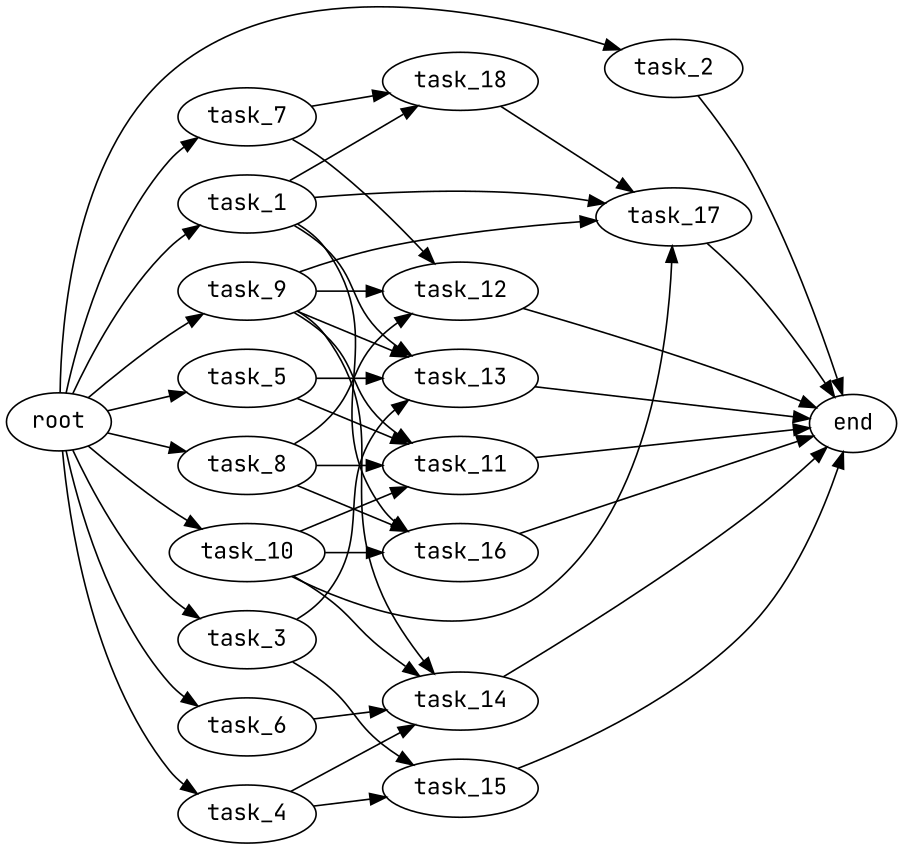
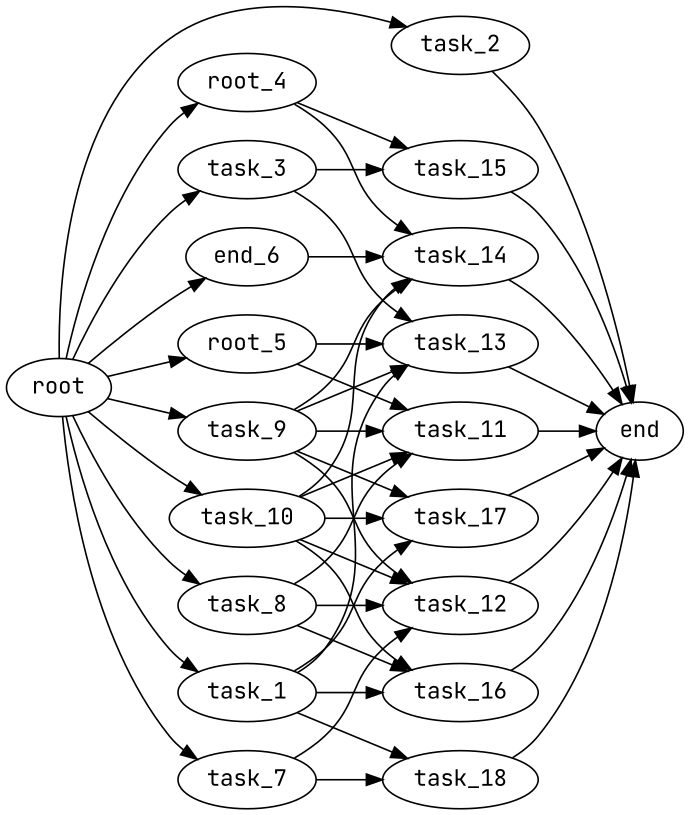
(560, 144) -> (597, 628)
(247, 378) -> (247, 344)
none -> (344, 558)
(247, 727) -> (247, 257)
(247, 814) -> (247, 83)
